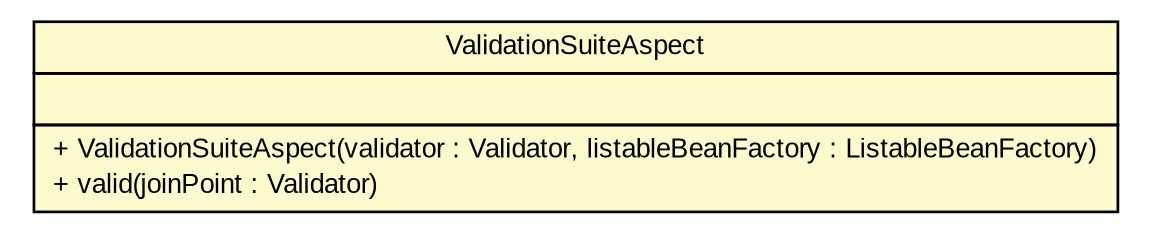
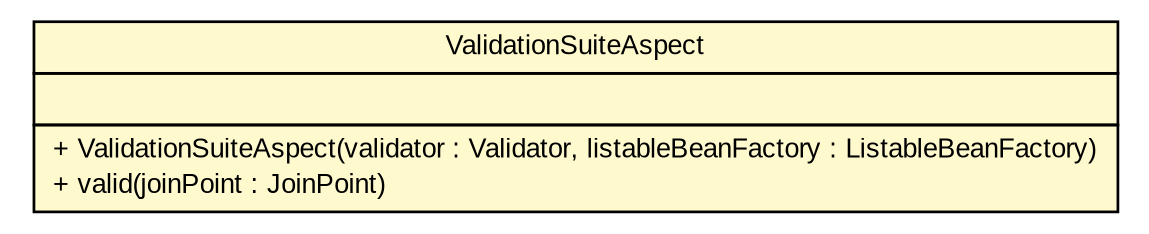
(216, 185) -> (220, 185)
